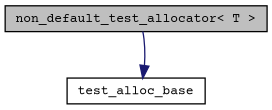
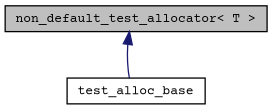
(145, 48) -> (128, 61)
